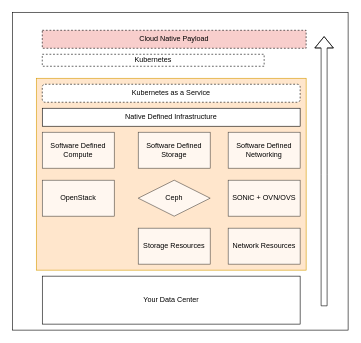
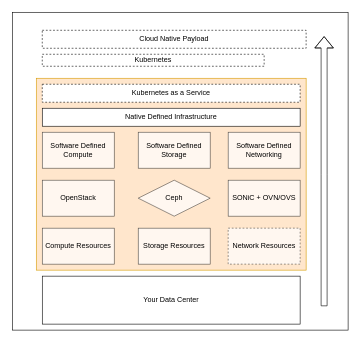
(174, 39) -> (174, 39)
(171, 93) -> (171, 93)
none -> (78, 246)
(264, 246) -> (264, 246)
